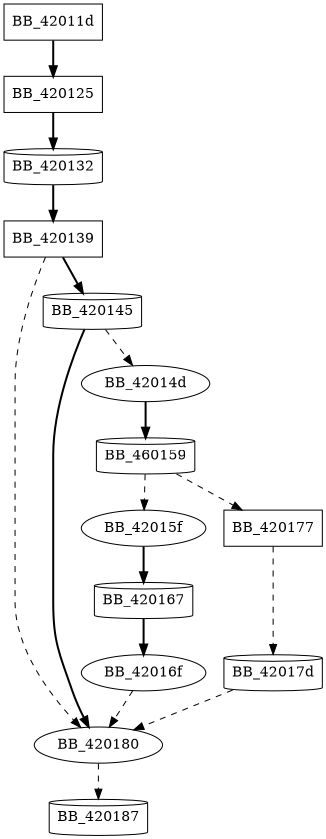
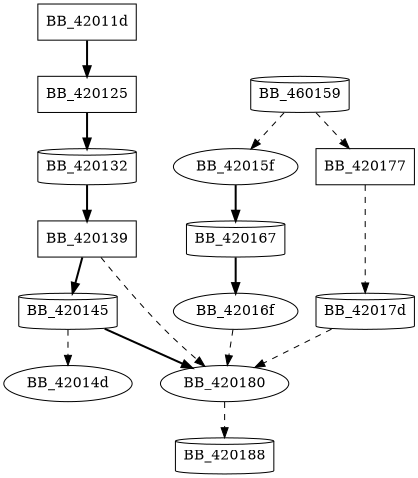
(146, 415) -> none
(98, 817) -> (225, 456)
